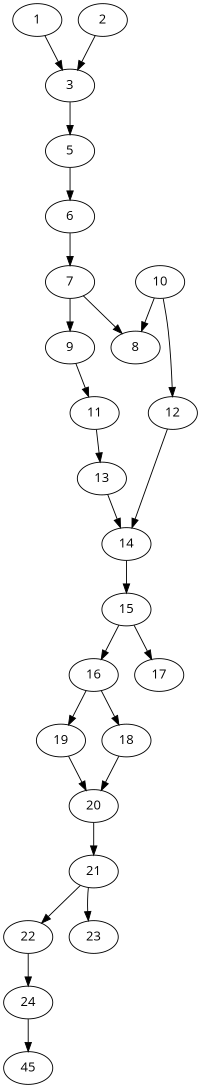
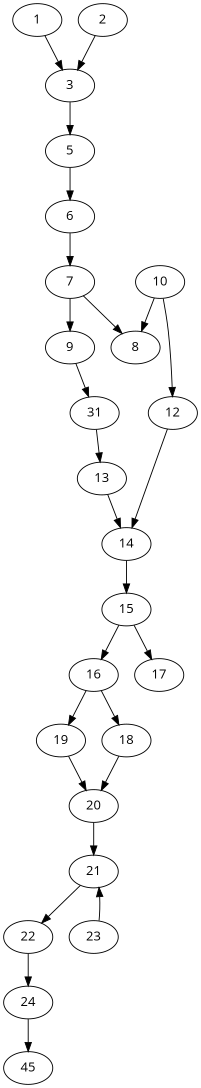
(95, 413) -> (95, 413)
(88, 900) -> (100, 909)
